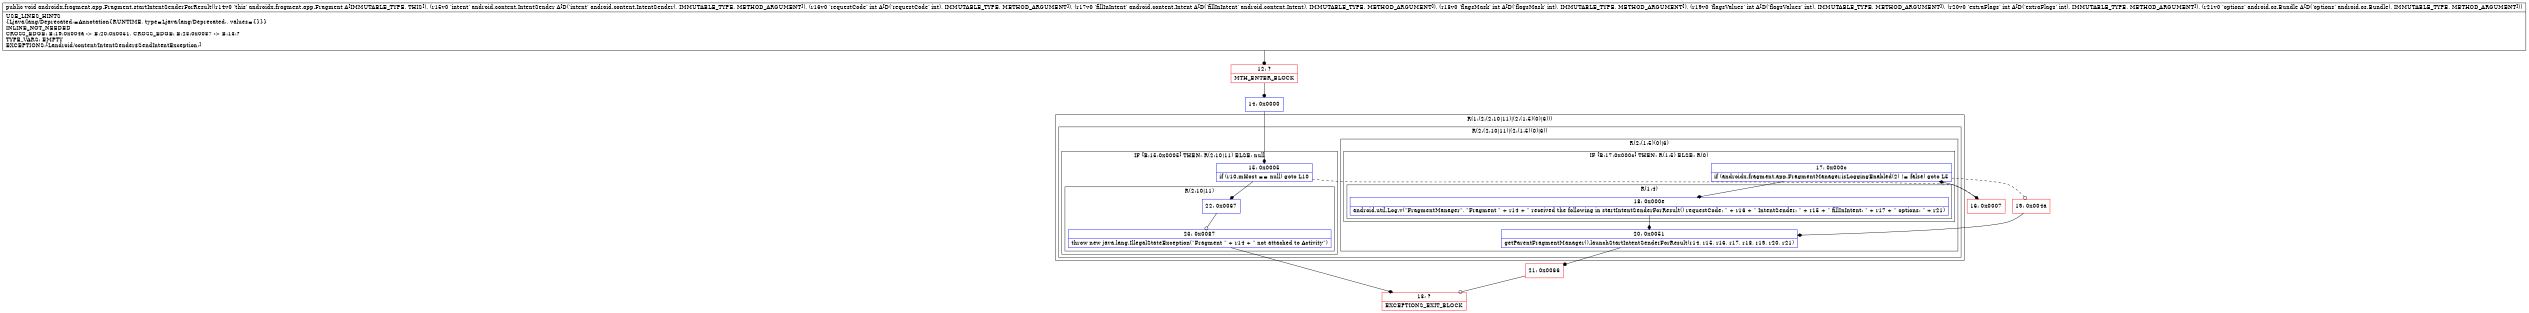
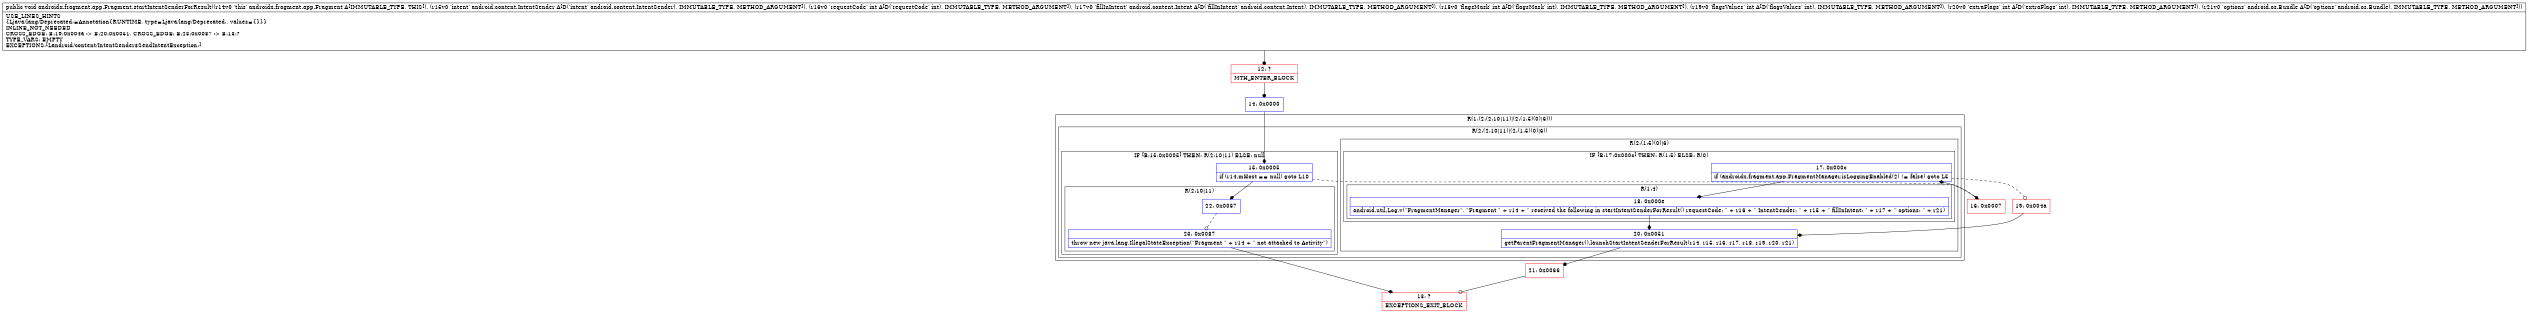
(1264, 177) -> (1264, 177)
(1212, 220) -> (1212, 220)
